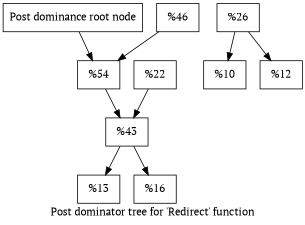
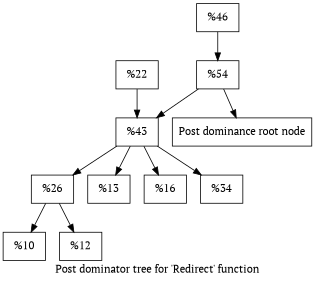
(84, 43) -> (228, 100)
none -> (98, 158)
none -> (222, 189)
